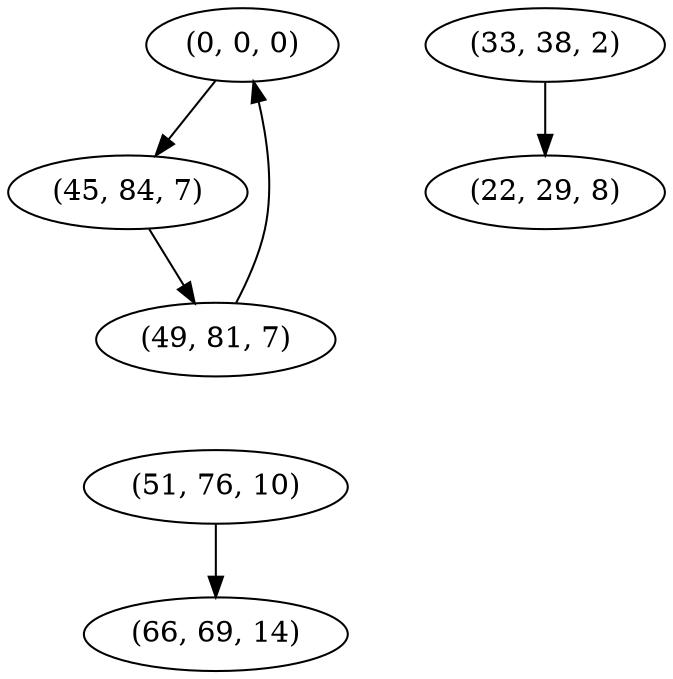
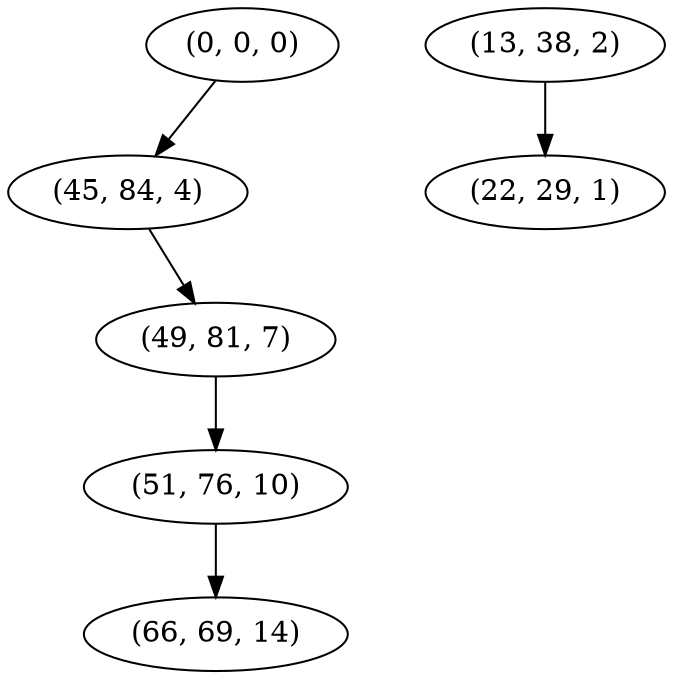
(545, 45) -> (545, 45)
(128, 192) -> (128, 192)
(545, 192) -> (545, 192)
(268, 205) -> (216, 403)
